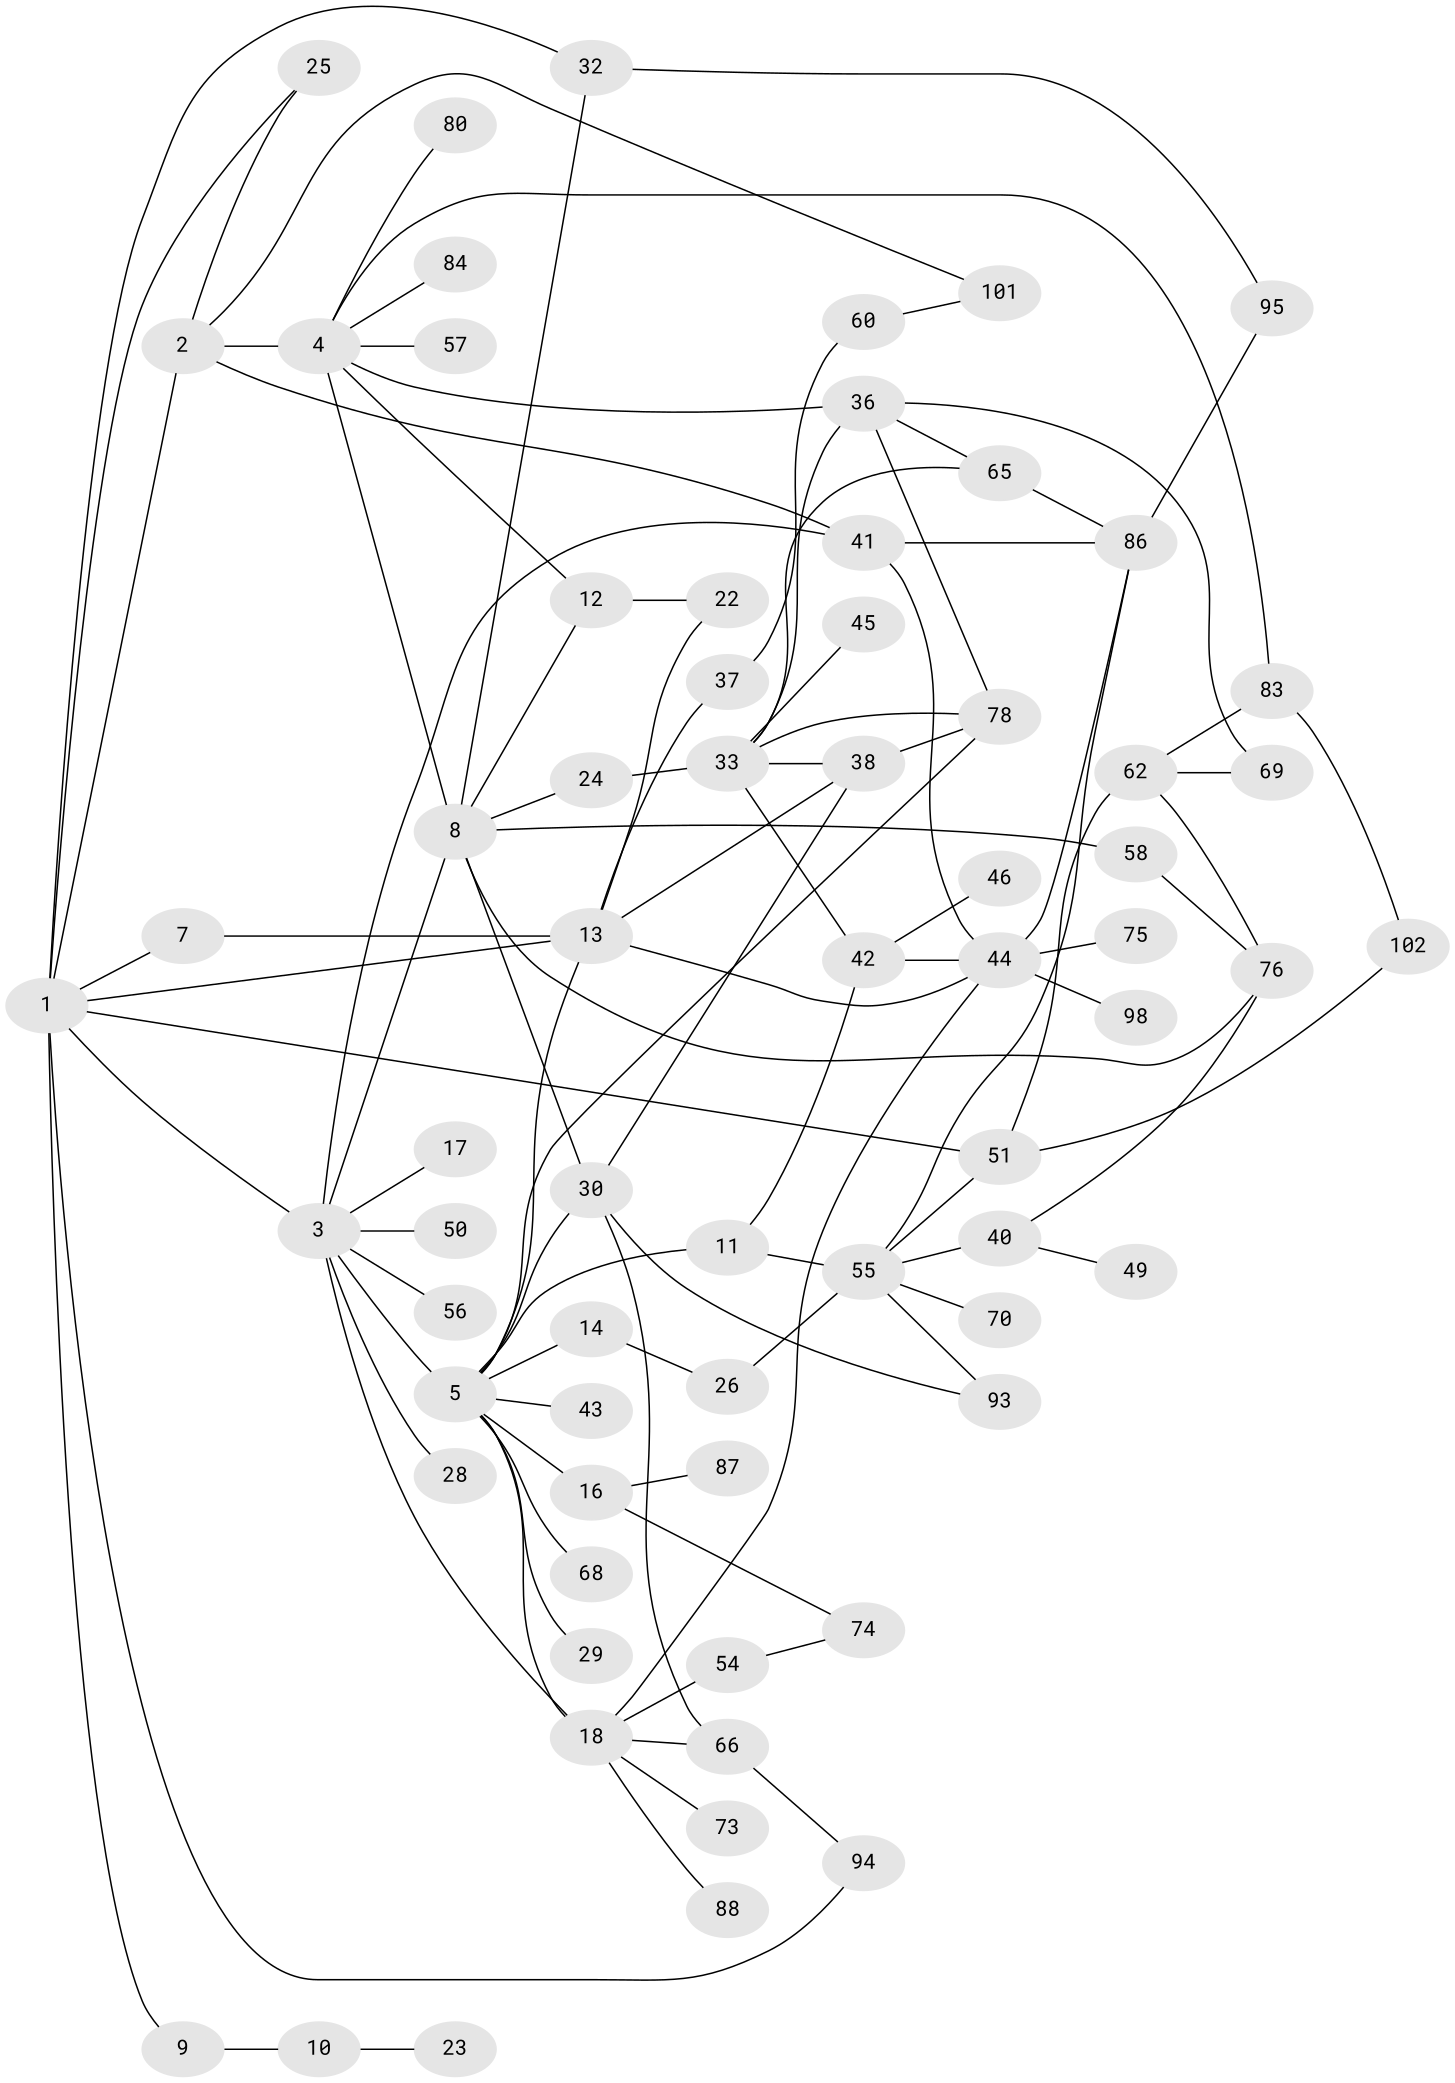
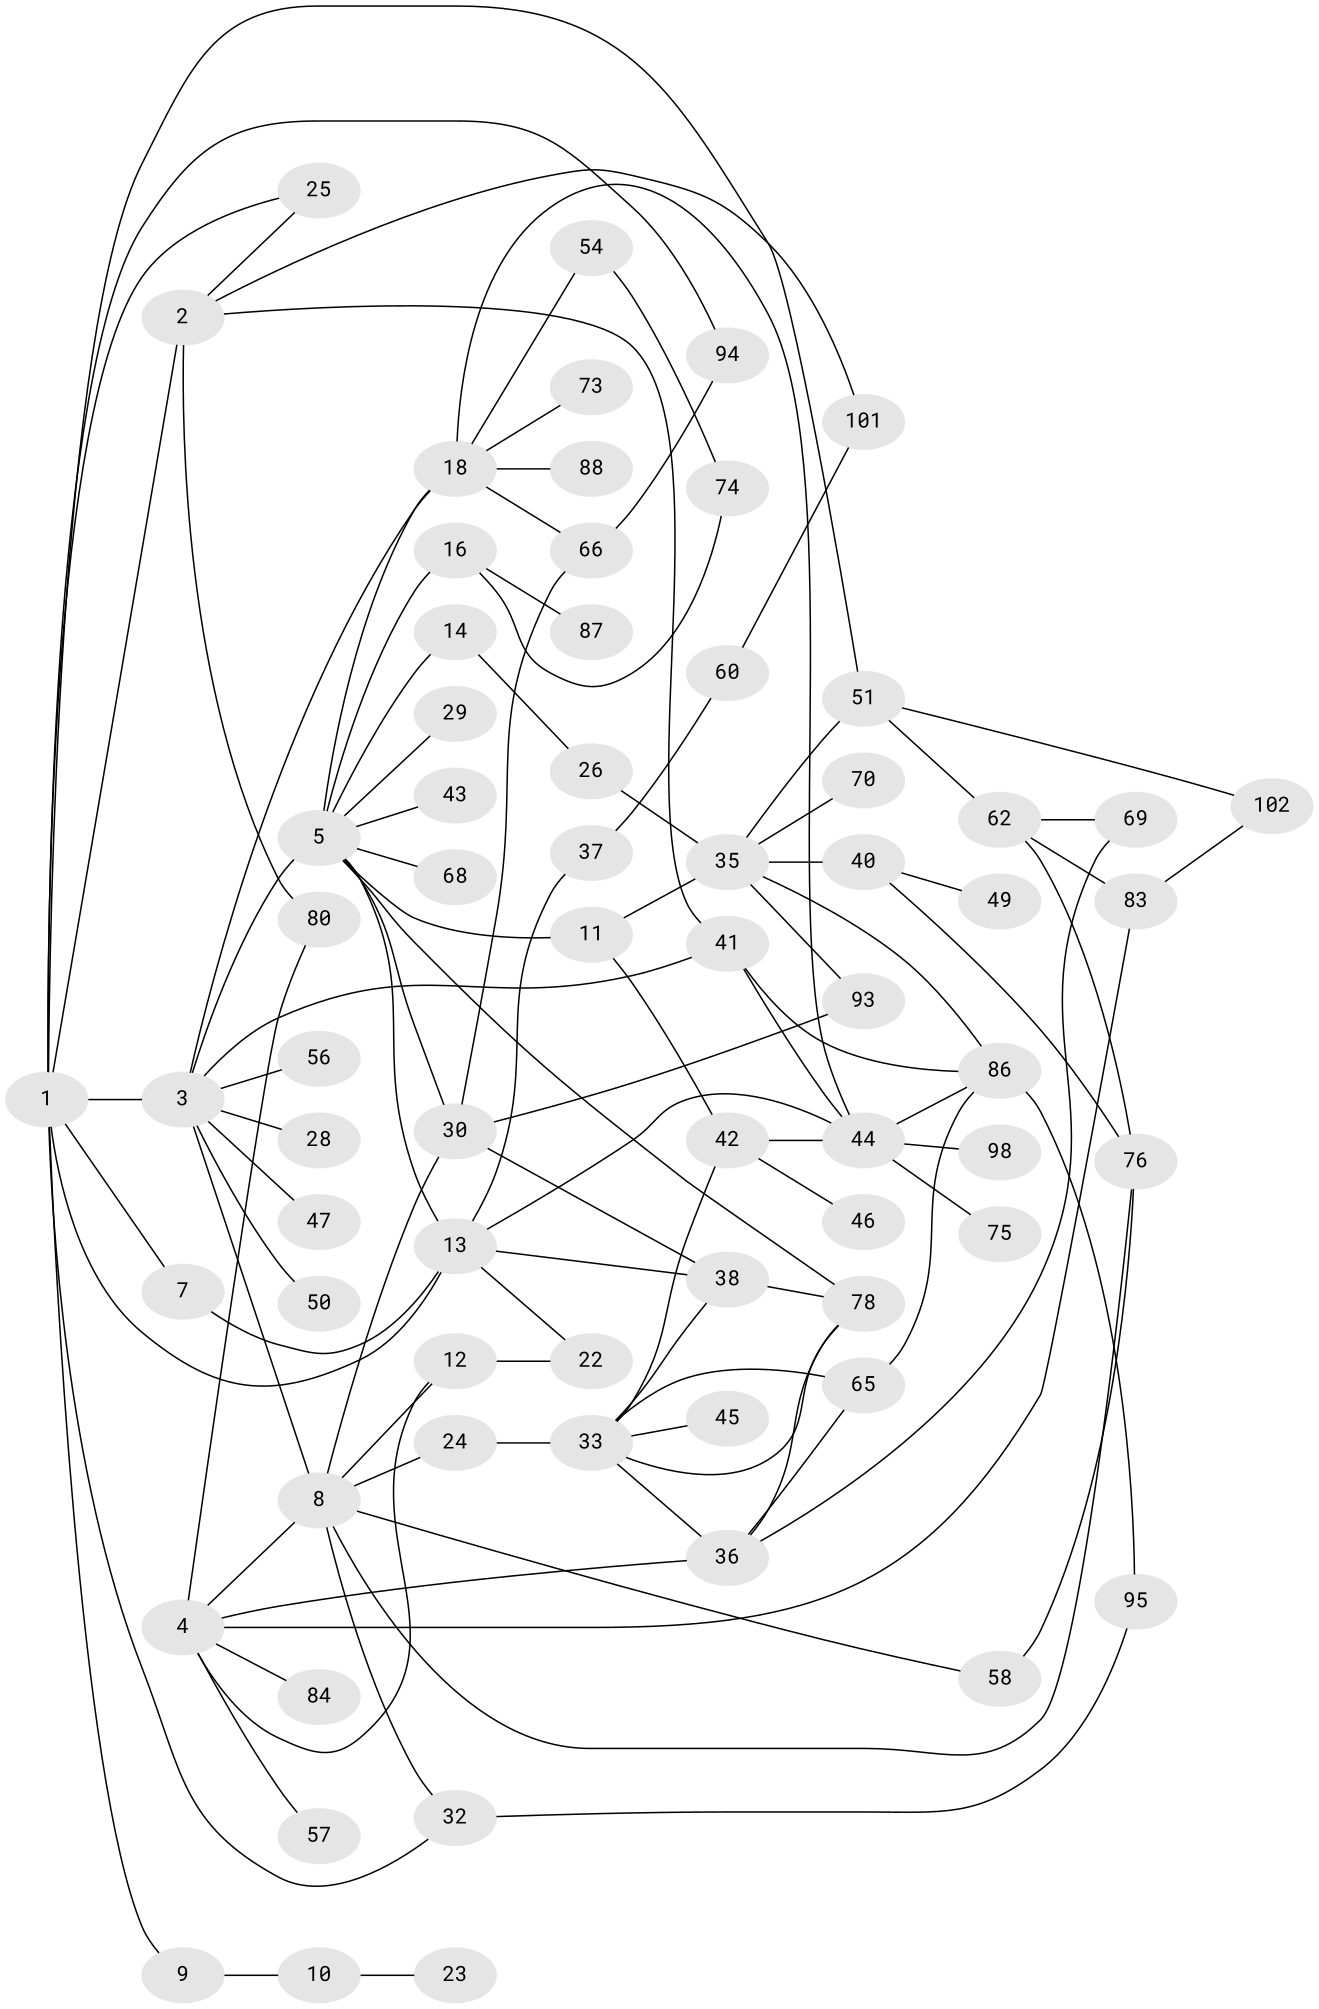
(251, 346) -> (203, 630)
(455, 1149) -> (319, 1222)
(864, 1272) -> (728, 862)
